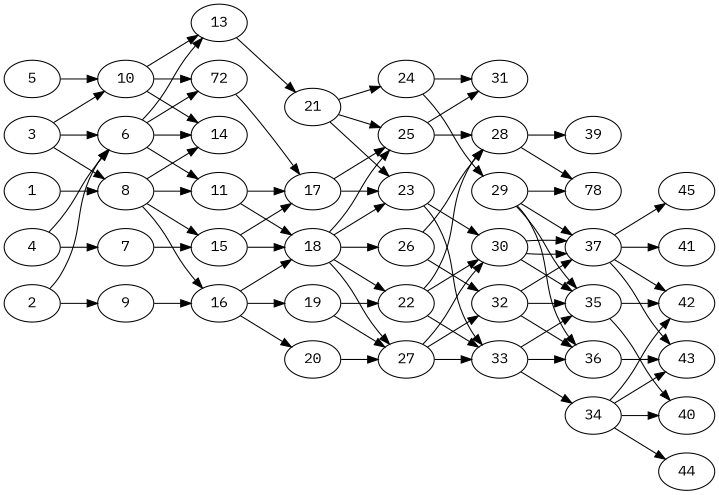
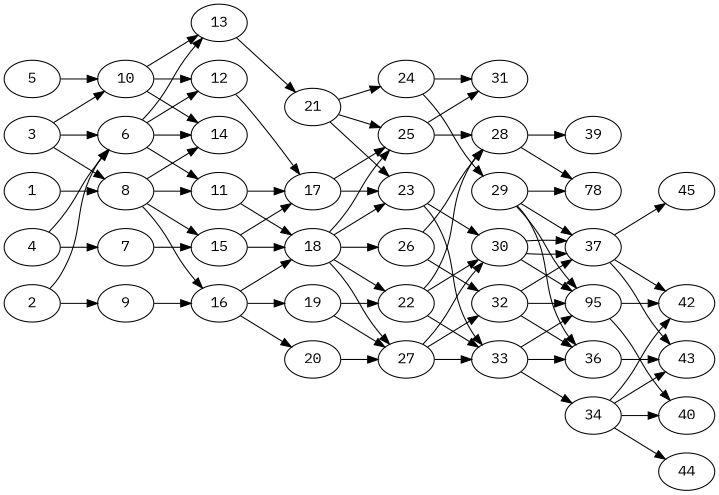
(219, 79) -> (219, 79)
(687, 247) -> none
(593, 303) -> (593, 303)
